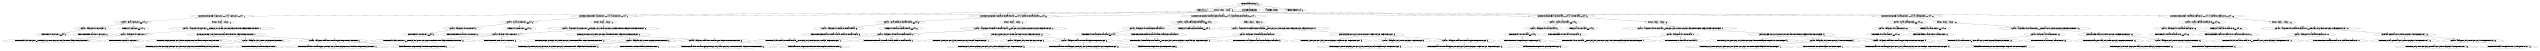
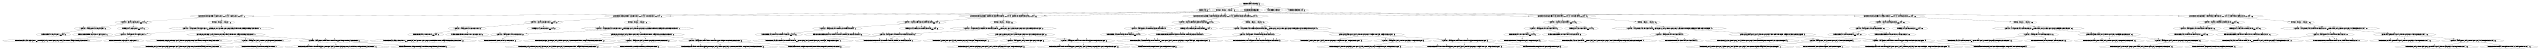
none -> (779, 35)
